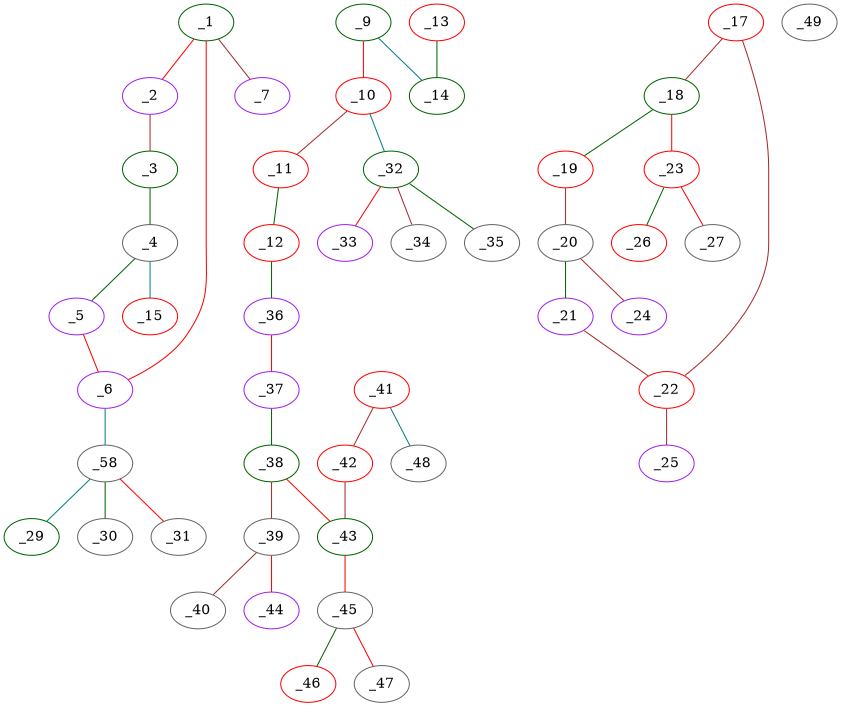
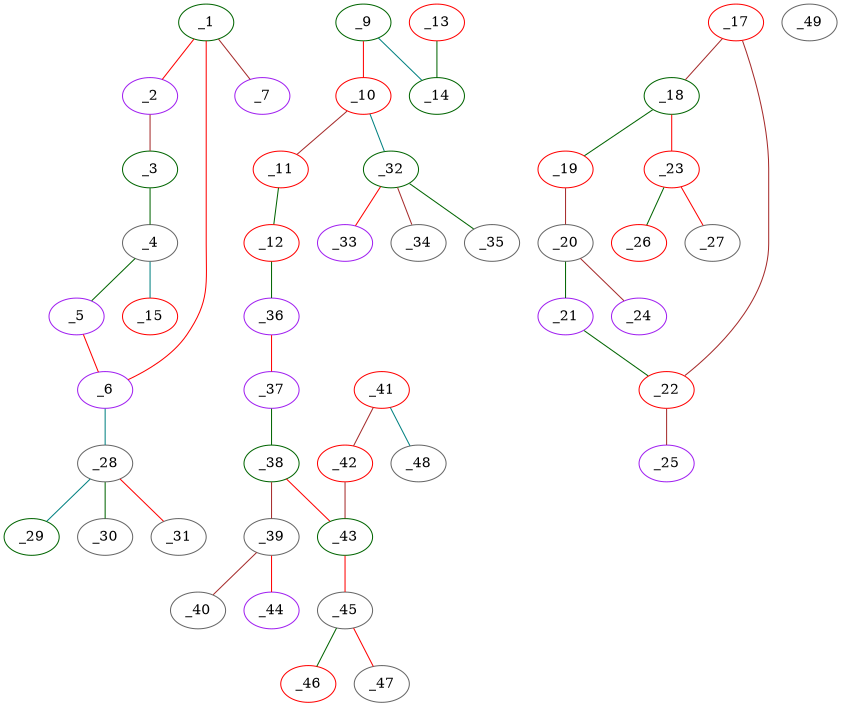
(616, 353) -> (616, 353)
(105, 463) -> (105, 463)
